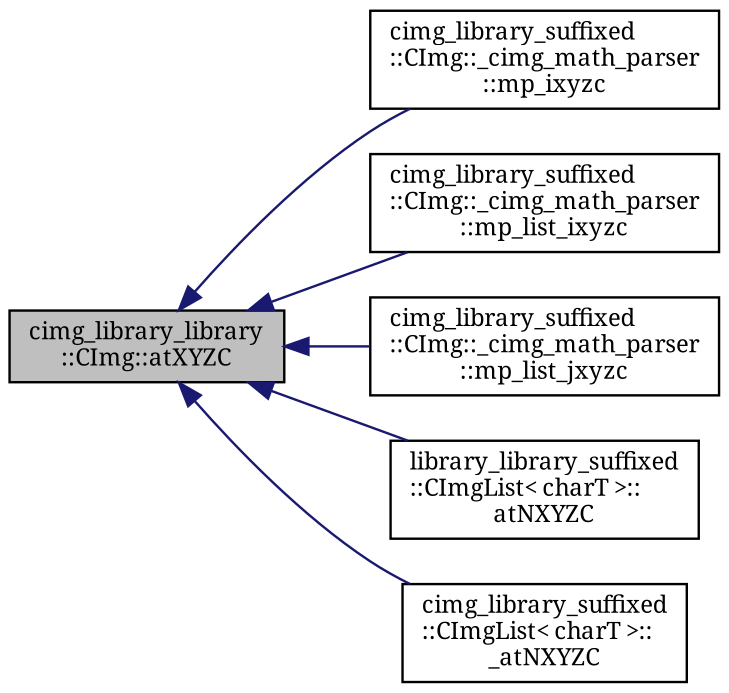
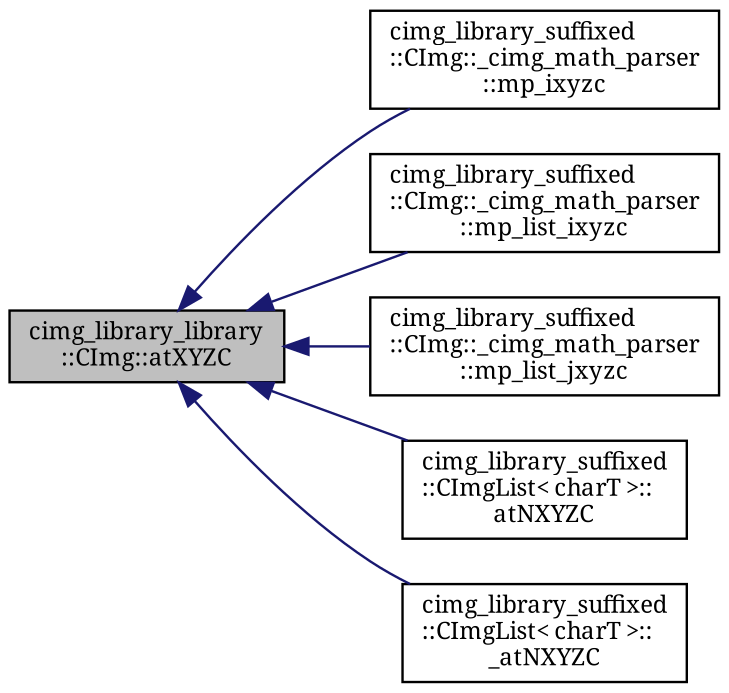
(545, 490) -> (545, 490)
